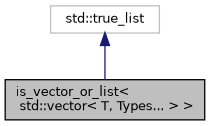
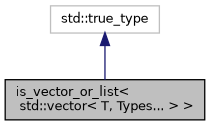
(105, 19) -> (105, 19)
